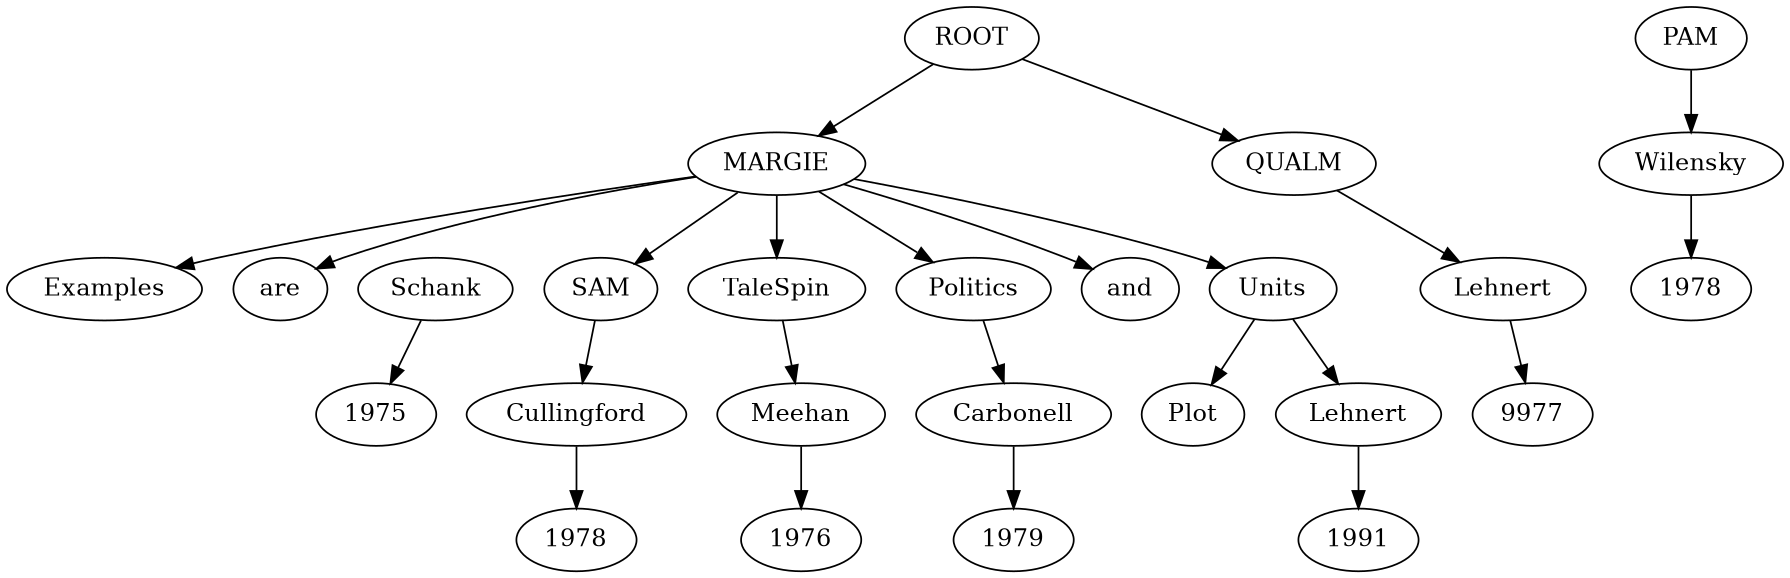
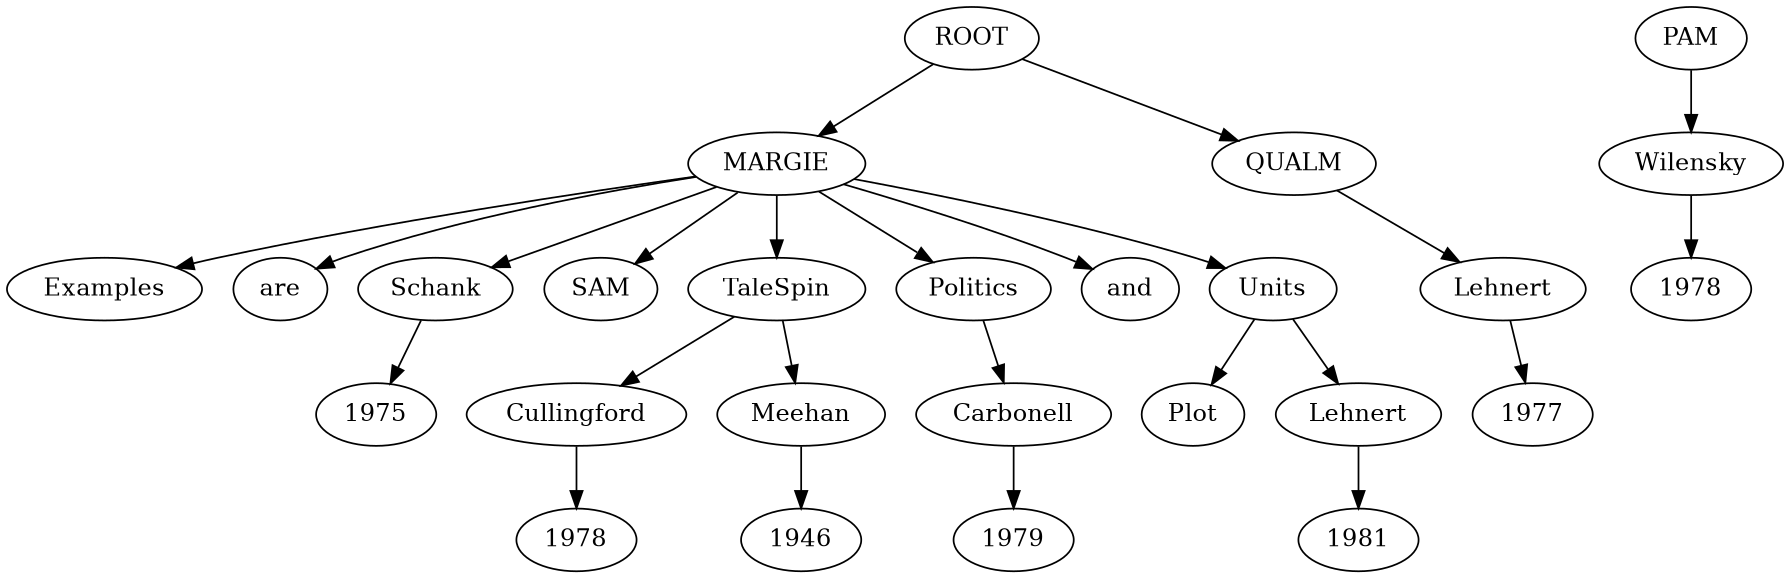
none -> (612, 224)
(590, 343) -> (685, 347)
(1533, 415) -> (1533, 415)
(801, 540) -> (801, 540)
(1358, 540) -> (1358, 540)
